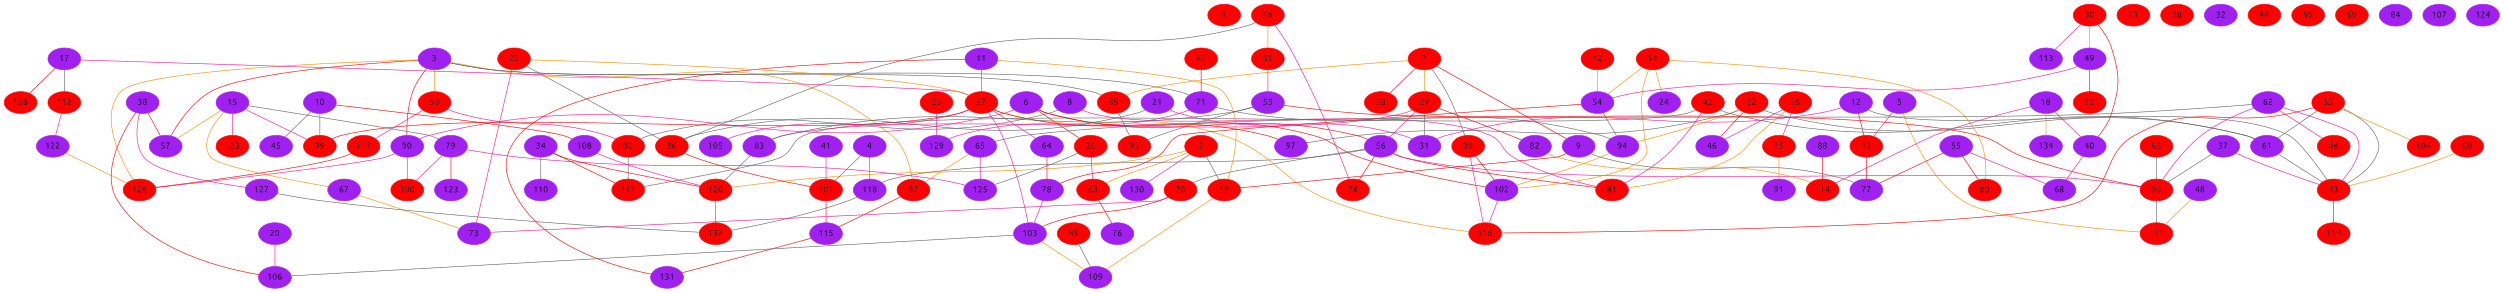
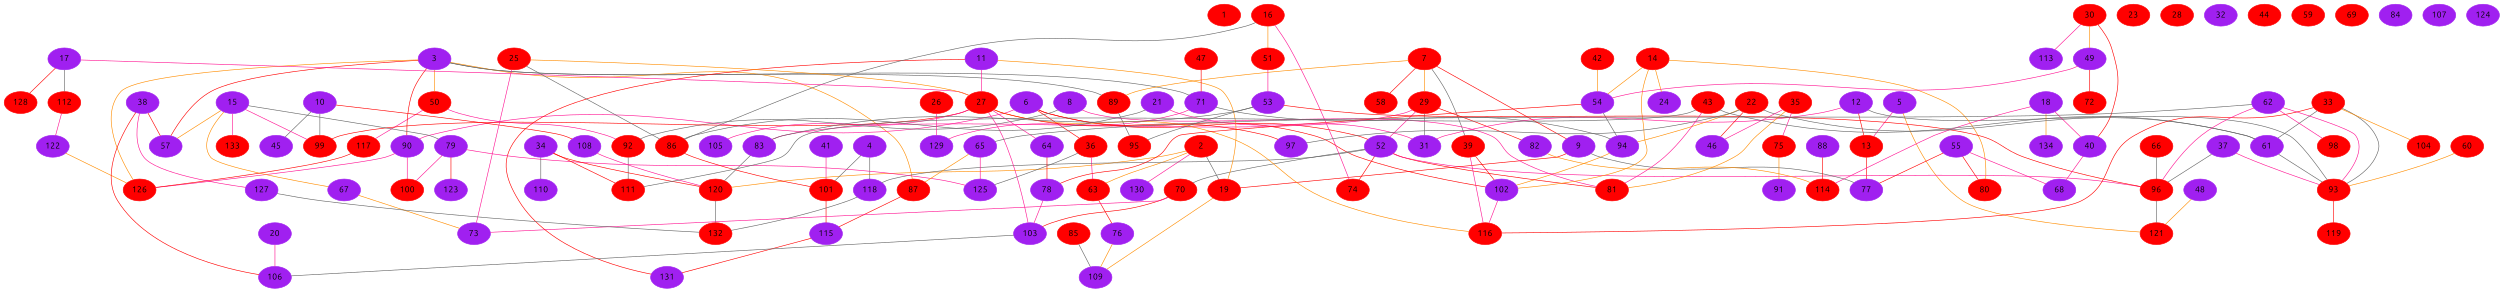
(1381, 146) -> (1381, 146)
(1063, 256) -> (1106, 256)
